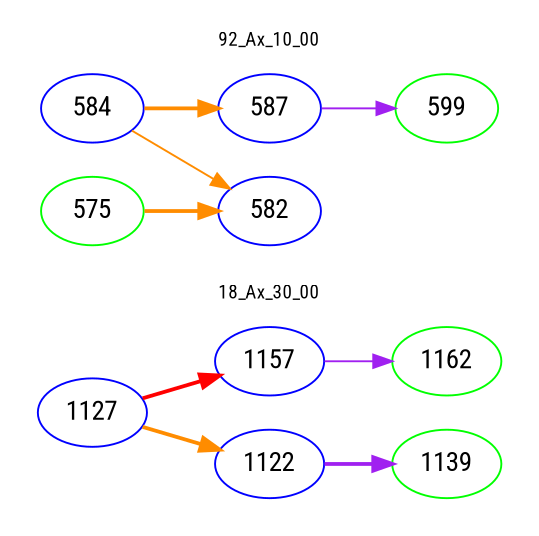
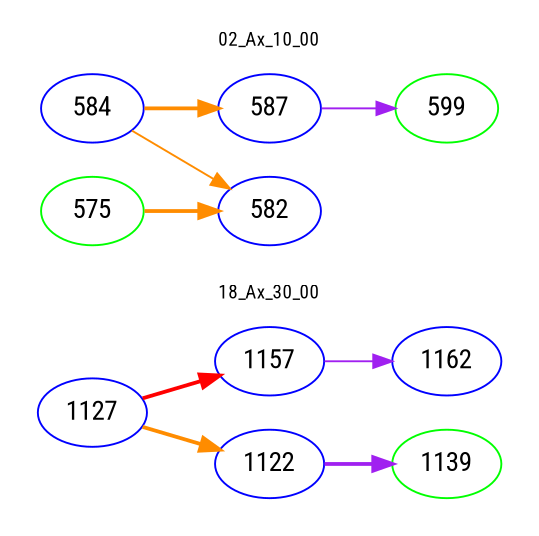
(270, 41) -> (270, 41)
(447, 361) -> (447, 361)
